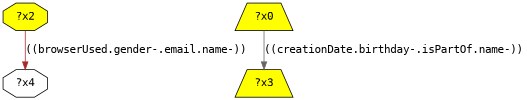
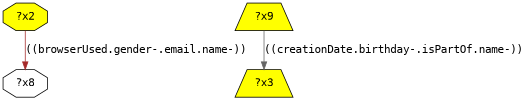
(264, 17) -> (264, 17)
(25, 83) -> (25, 83)
